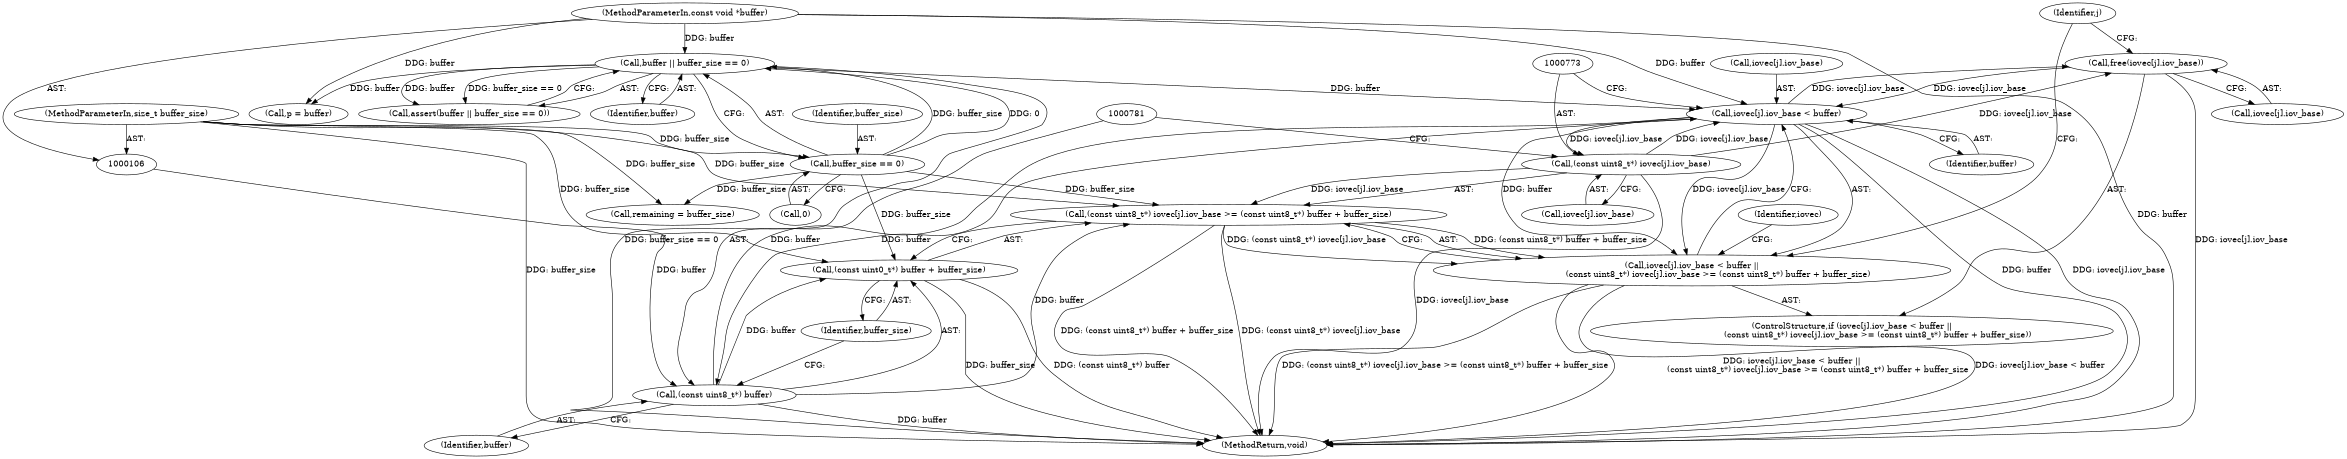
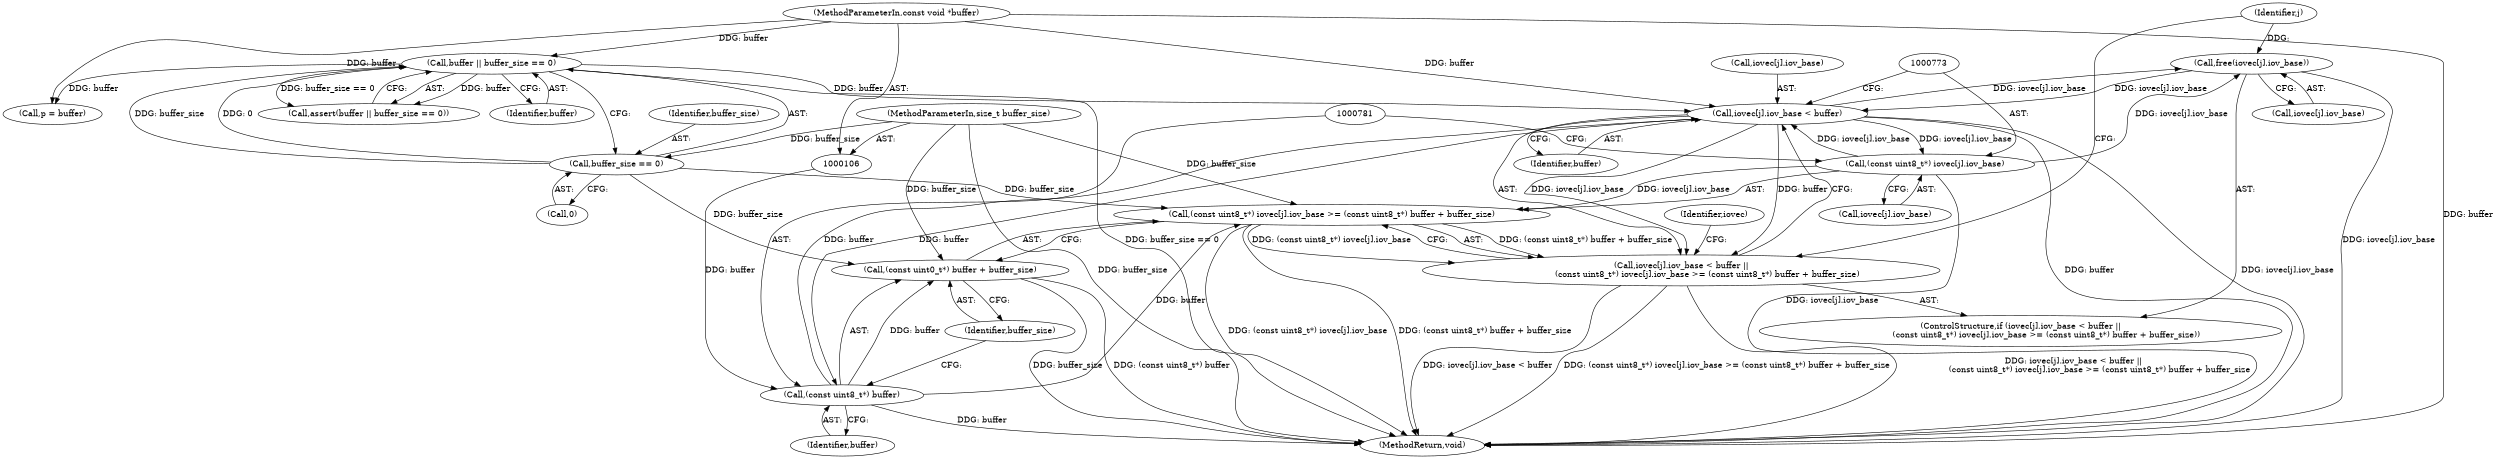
(2128, 39) -> (2280, 39)
(673, 215) -> none
